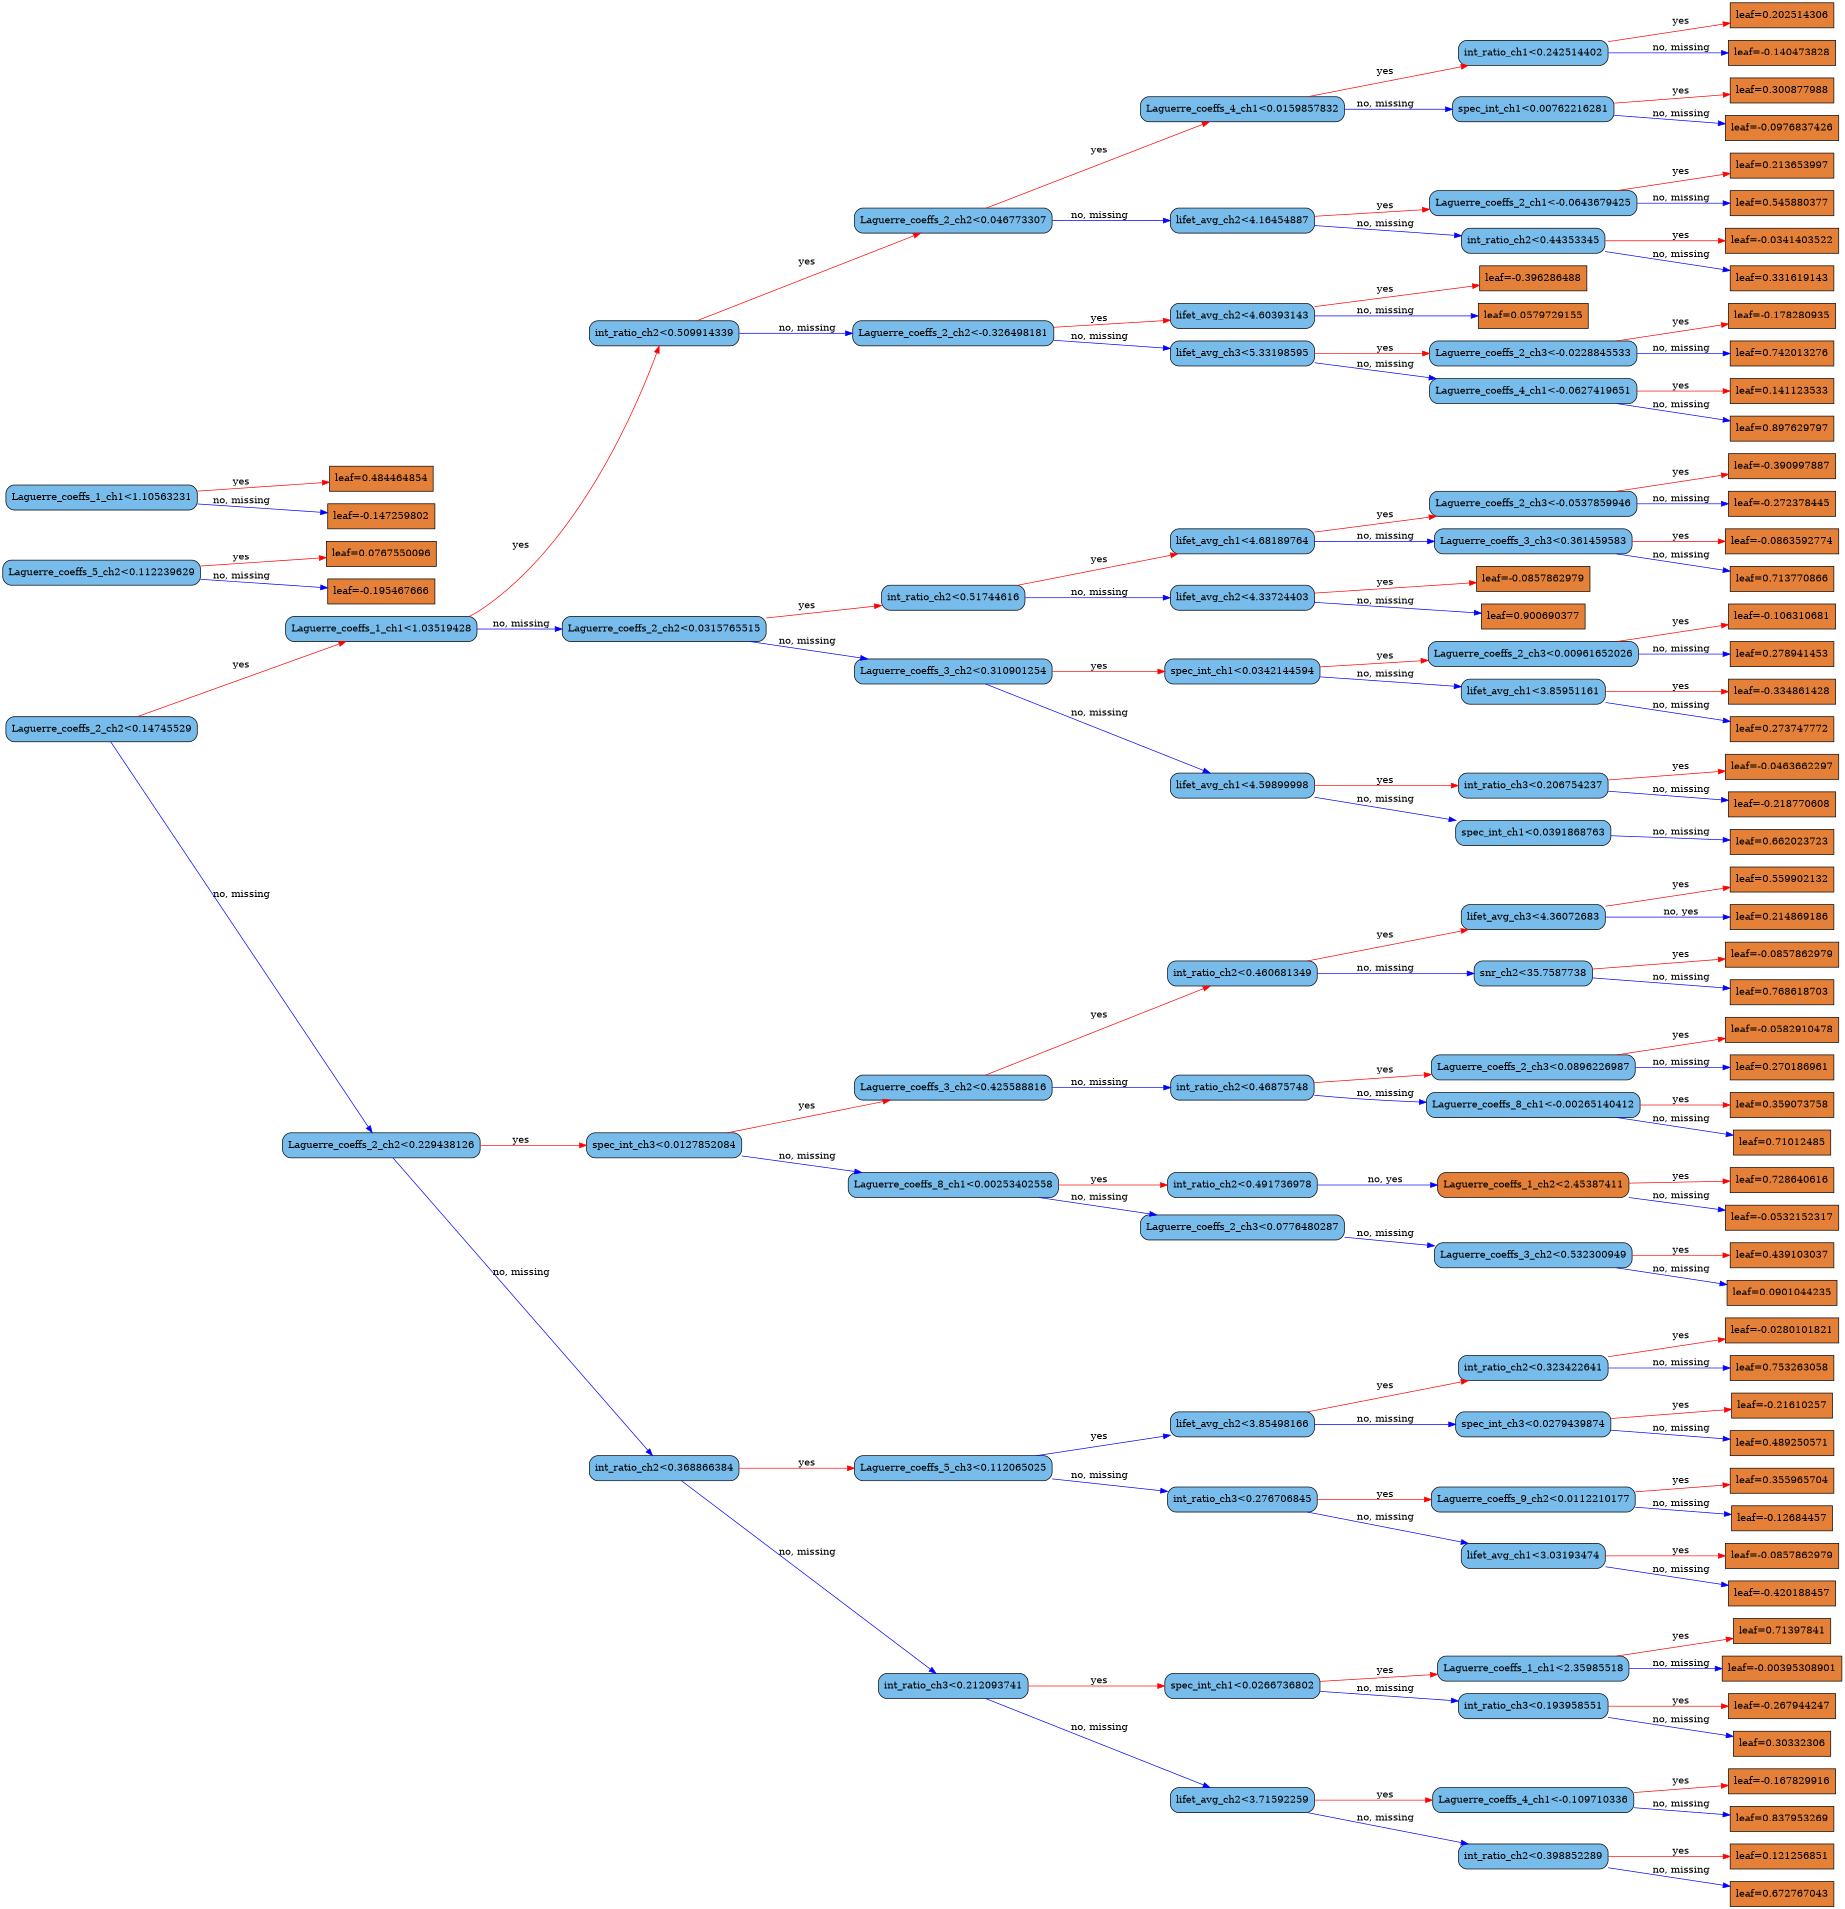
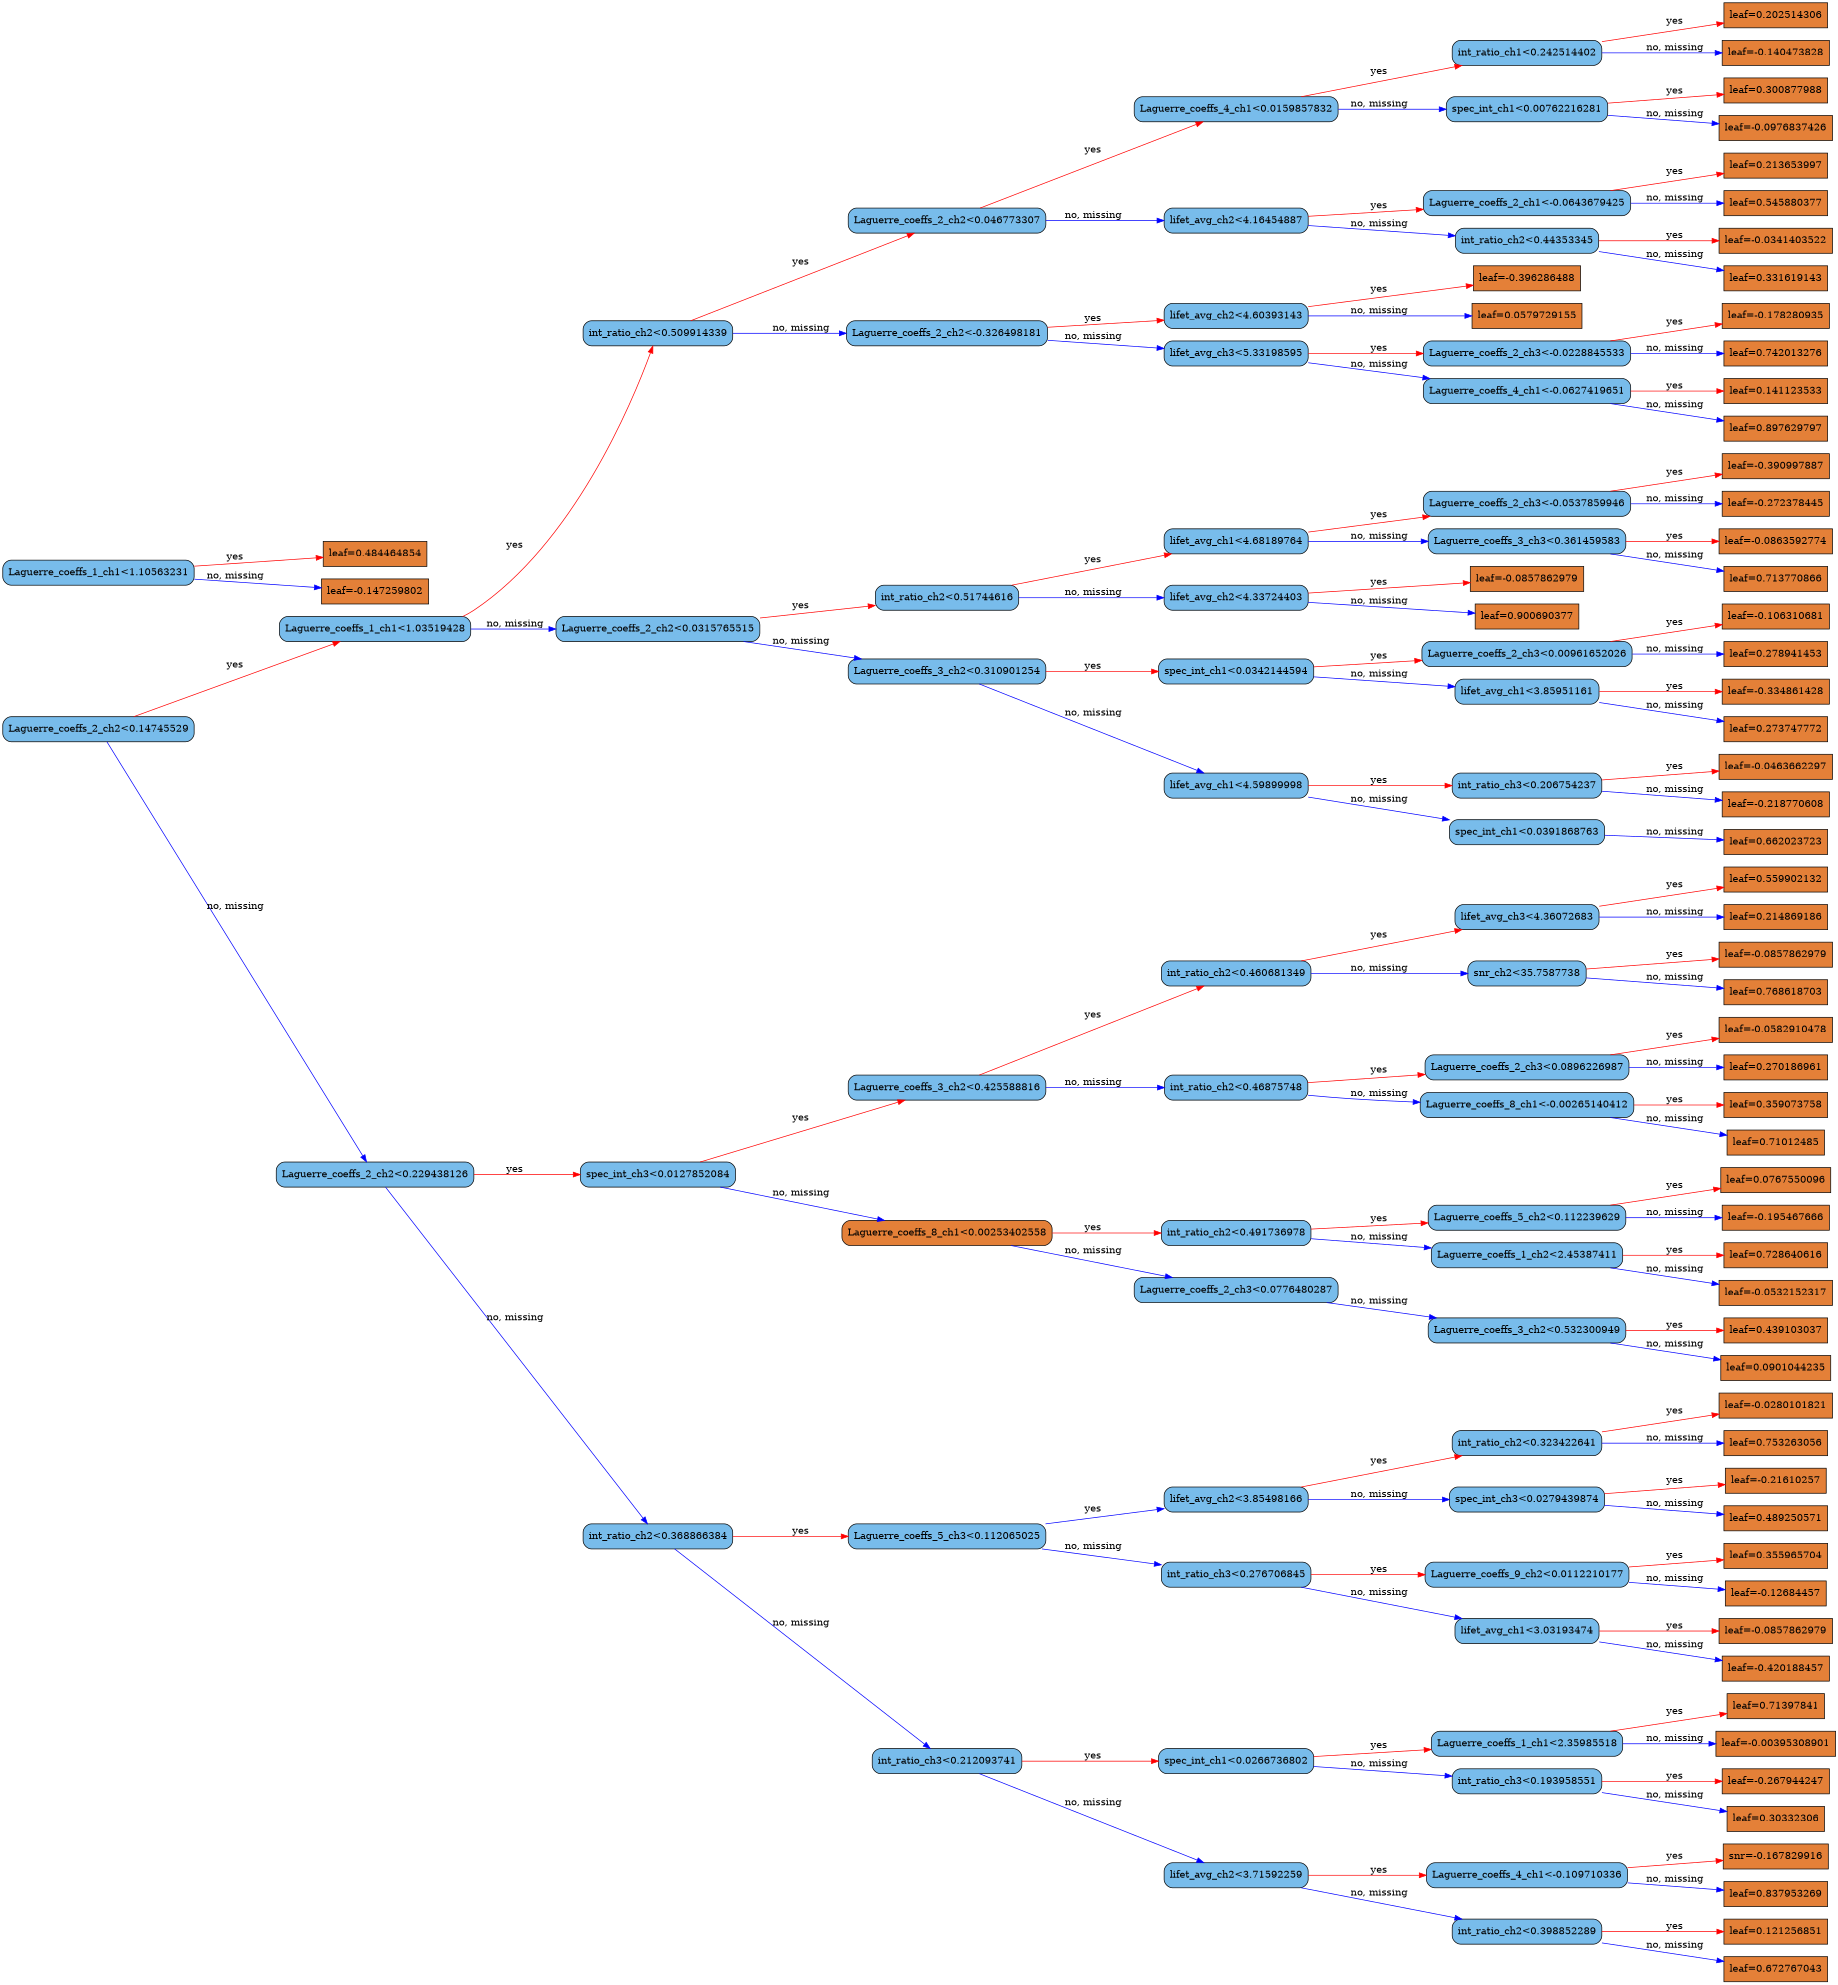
(1681, 912) -> (1675, 912)
(1385, 1180) -> (1379, 1237)
(953, 1185) -> (947, 1233)
(1533, 1185) -> (1527, 1255)
none -> (1366, 1226)
(1782, 1368) -> (1776, 1443)
(1782, 1781) -> (1776, 1856)
